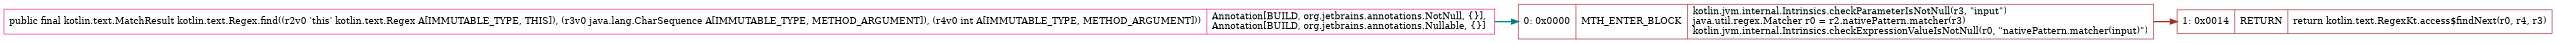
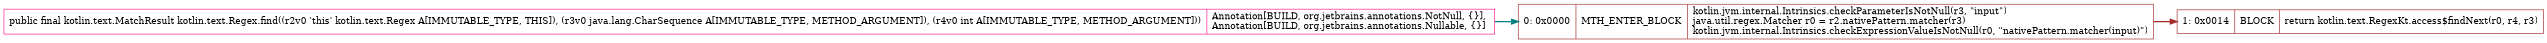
(2261, 21) -> (2257, 21)
